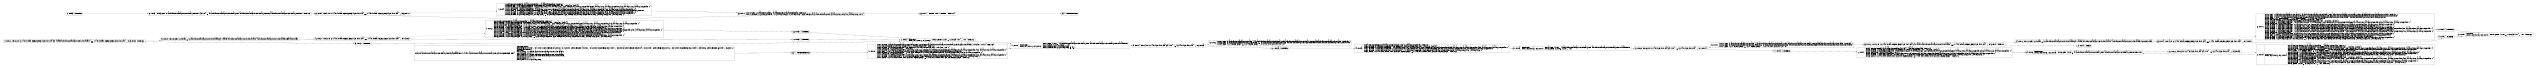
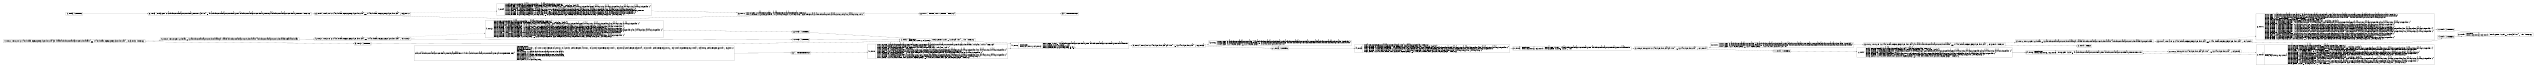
(2450, 37) -> (2450, 37)
